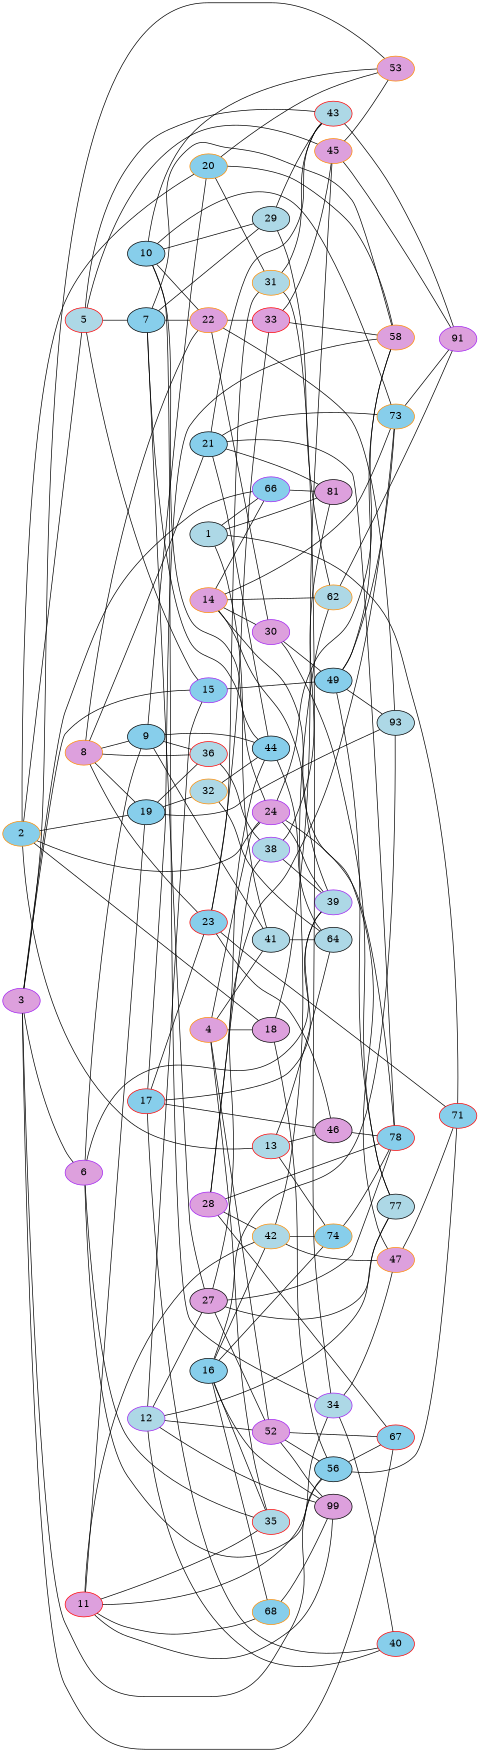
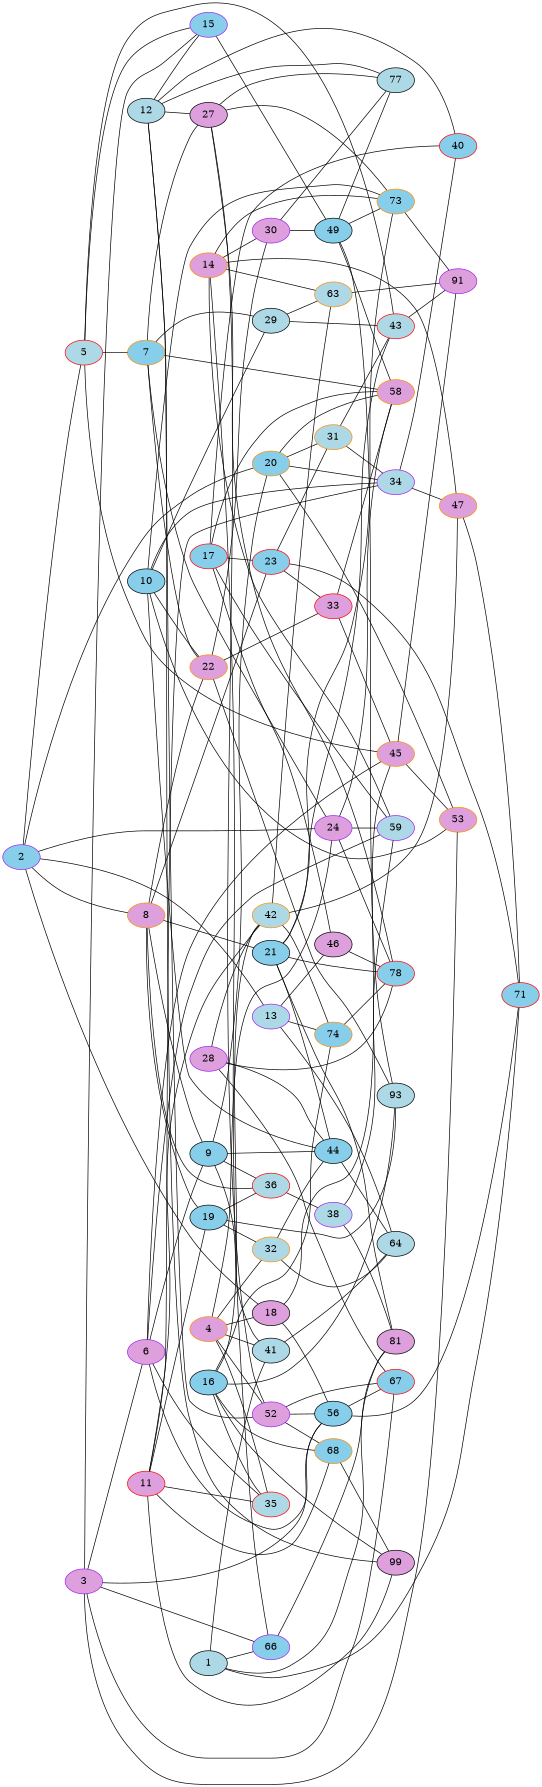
(146, 320) -> (146, 353)
none -> (333, 473)
(333, 597) -> (333, 294)
(84, 823) -> (76, 898)
(21, 834) -> (21, 857)
(333, 902) -> (396, 828)
(241, 941) -> none
none -> (182, 976)
(292, 1014) -> none
(271, 1146) -> (271, 1017)
none -> (246, 1280)
(146, 1419) -> (146, 111)
(301, 1470) -> (302, 1433)
